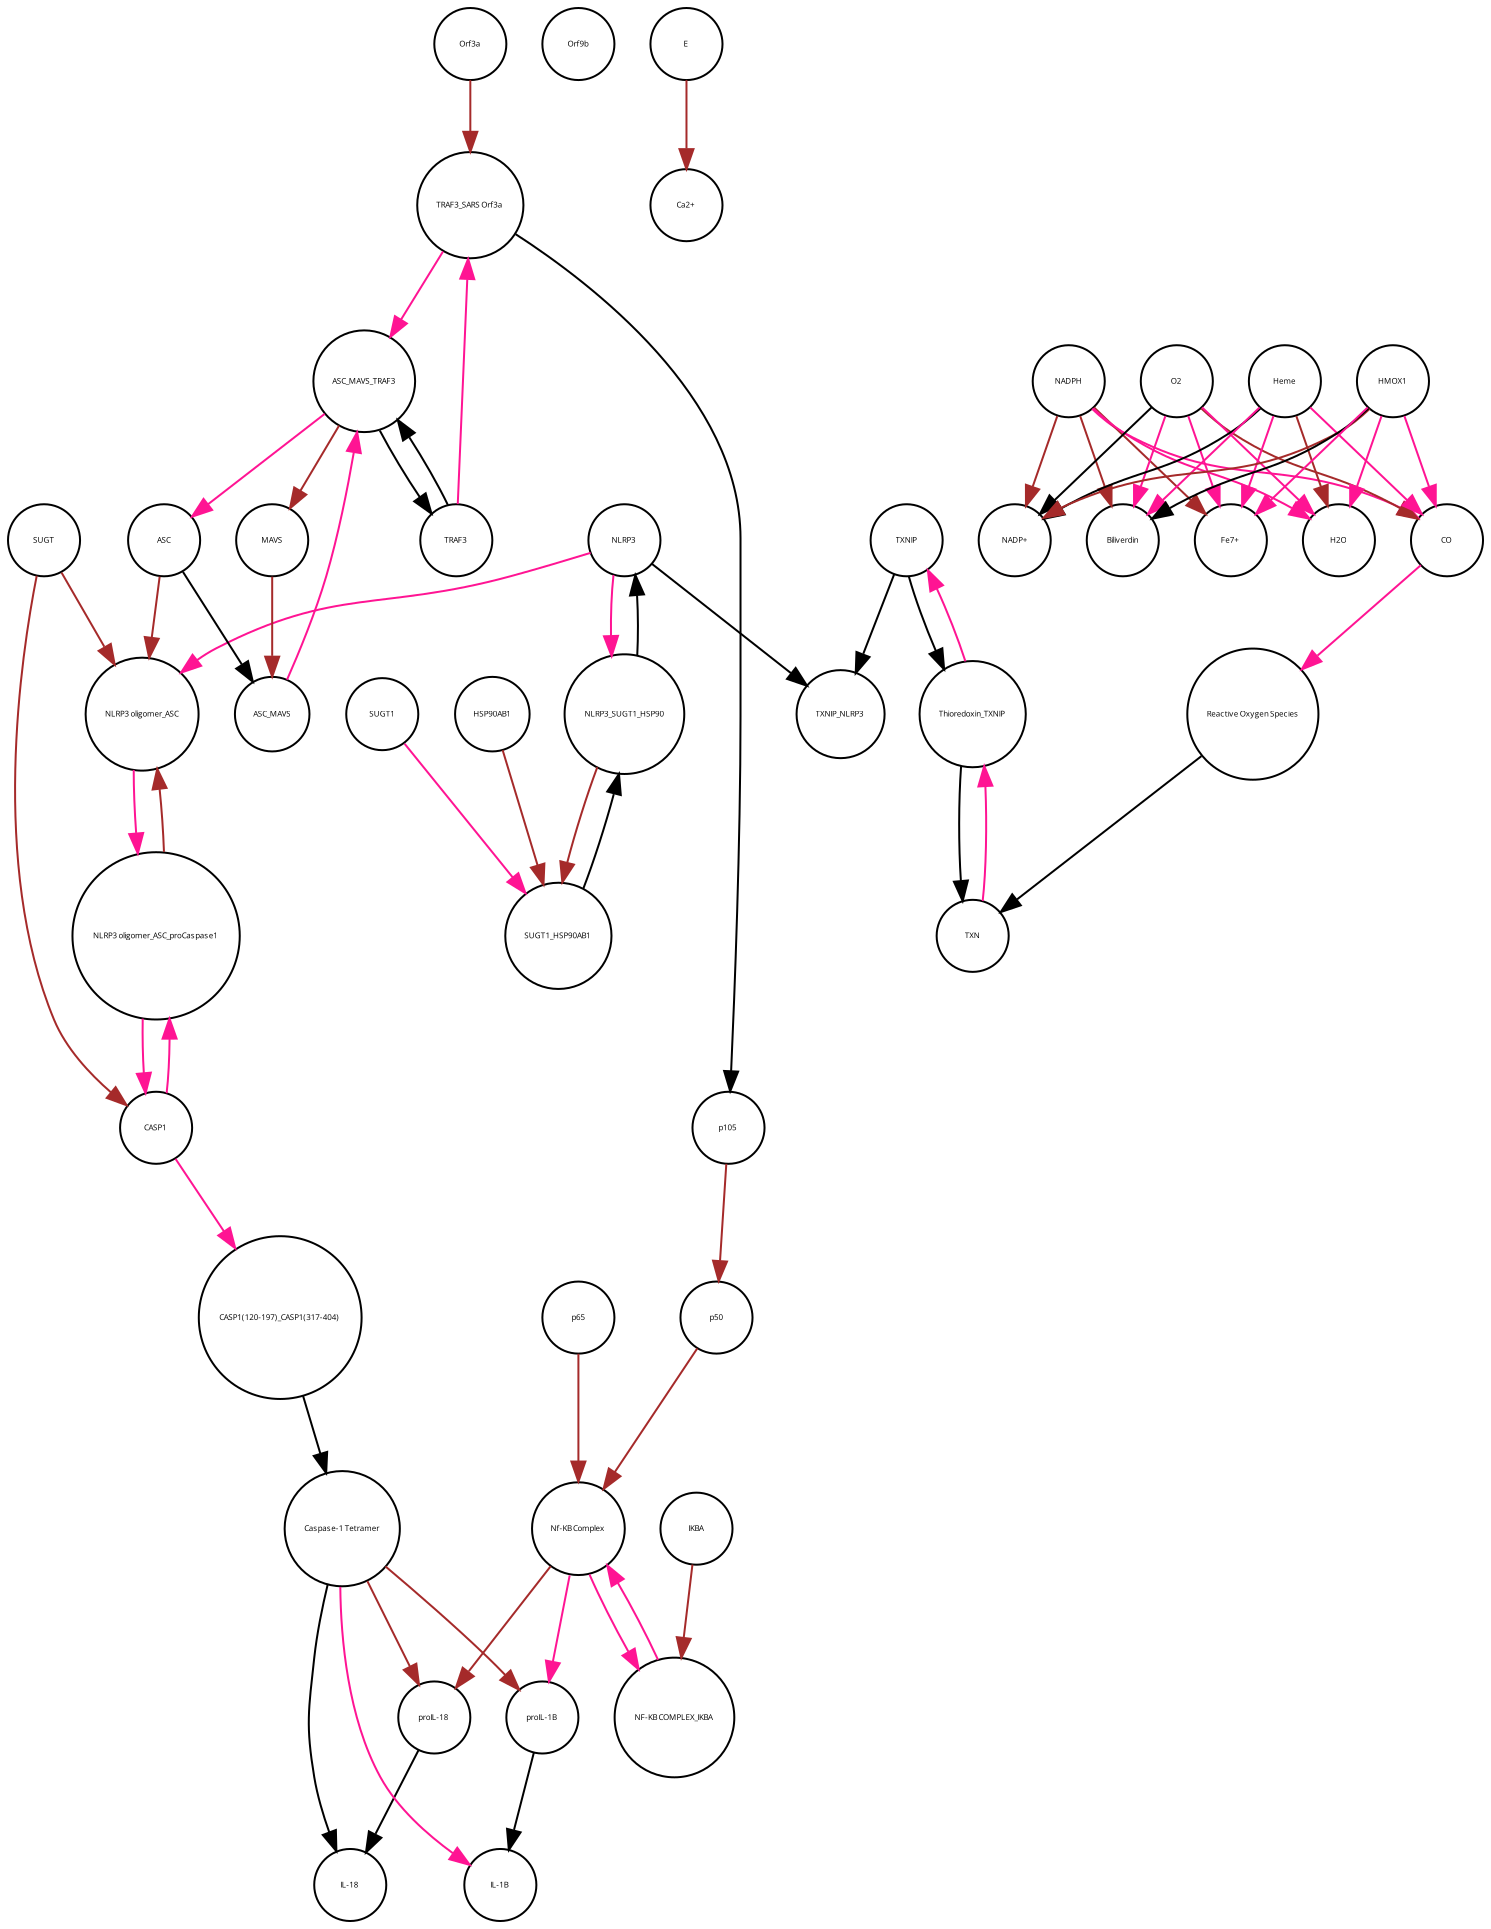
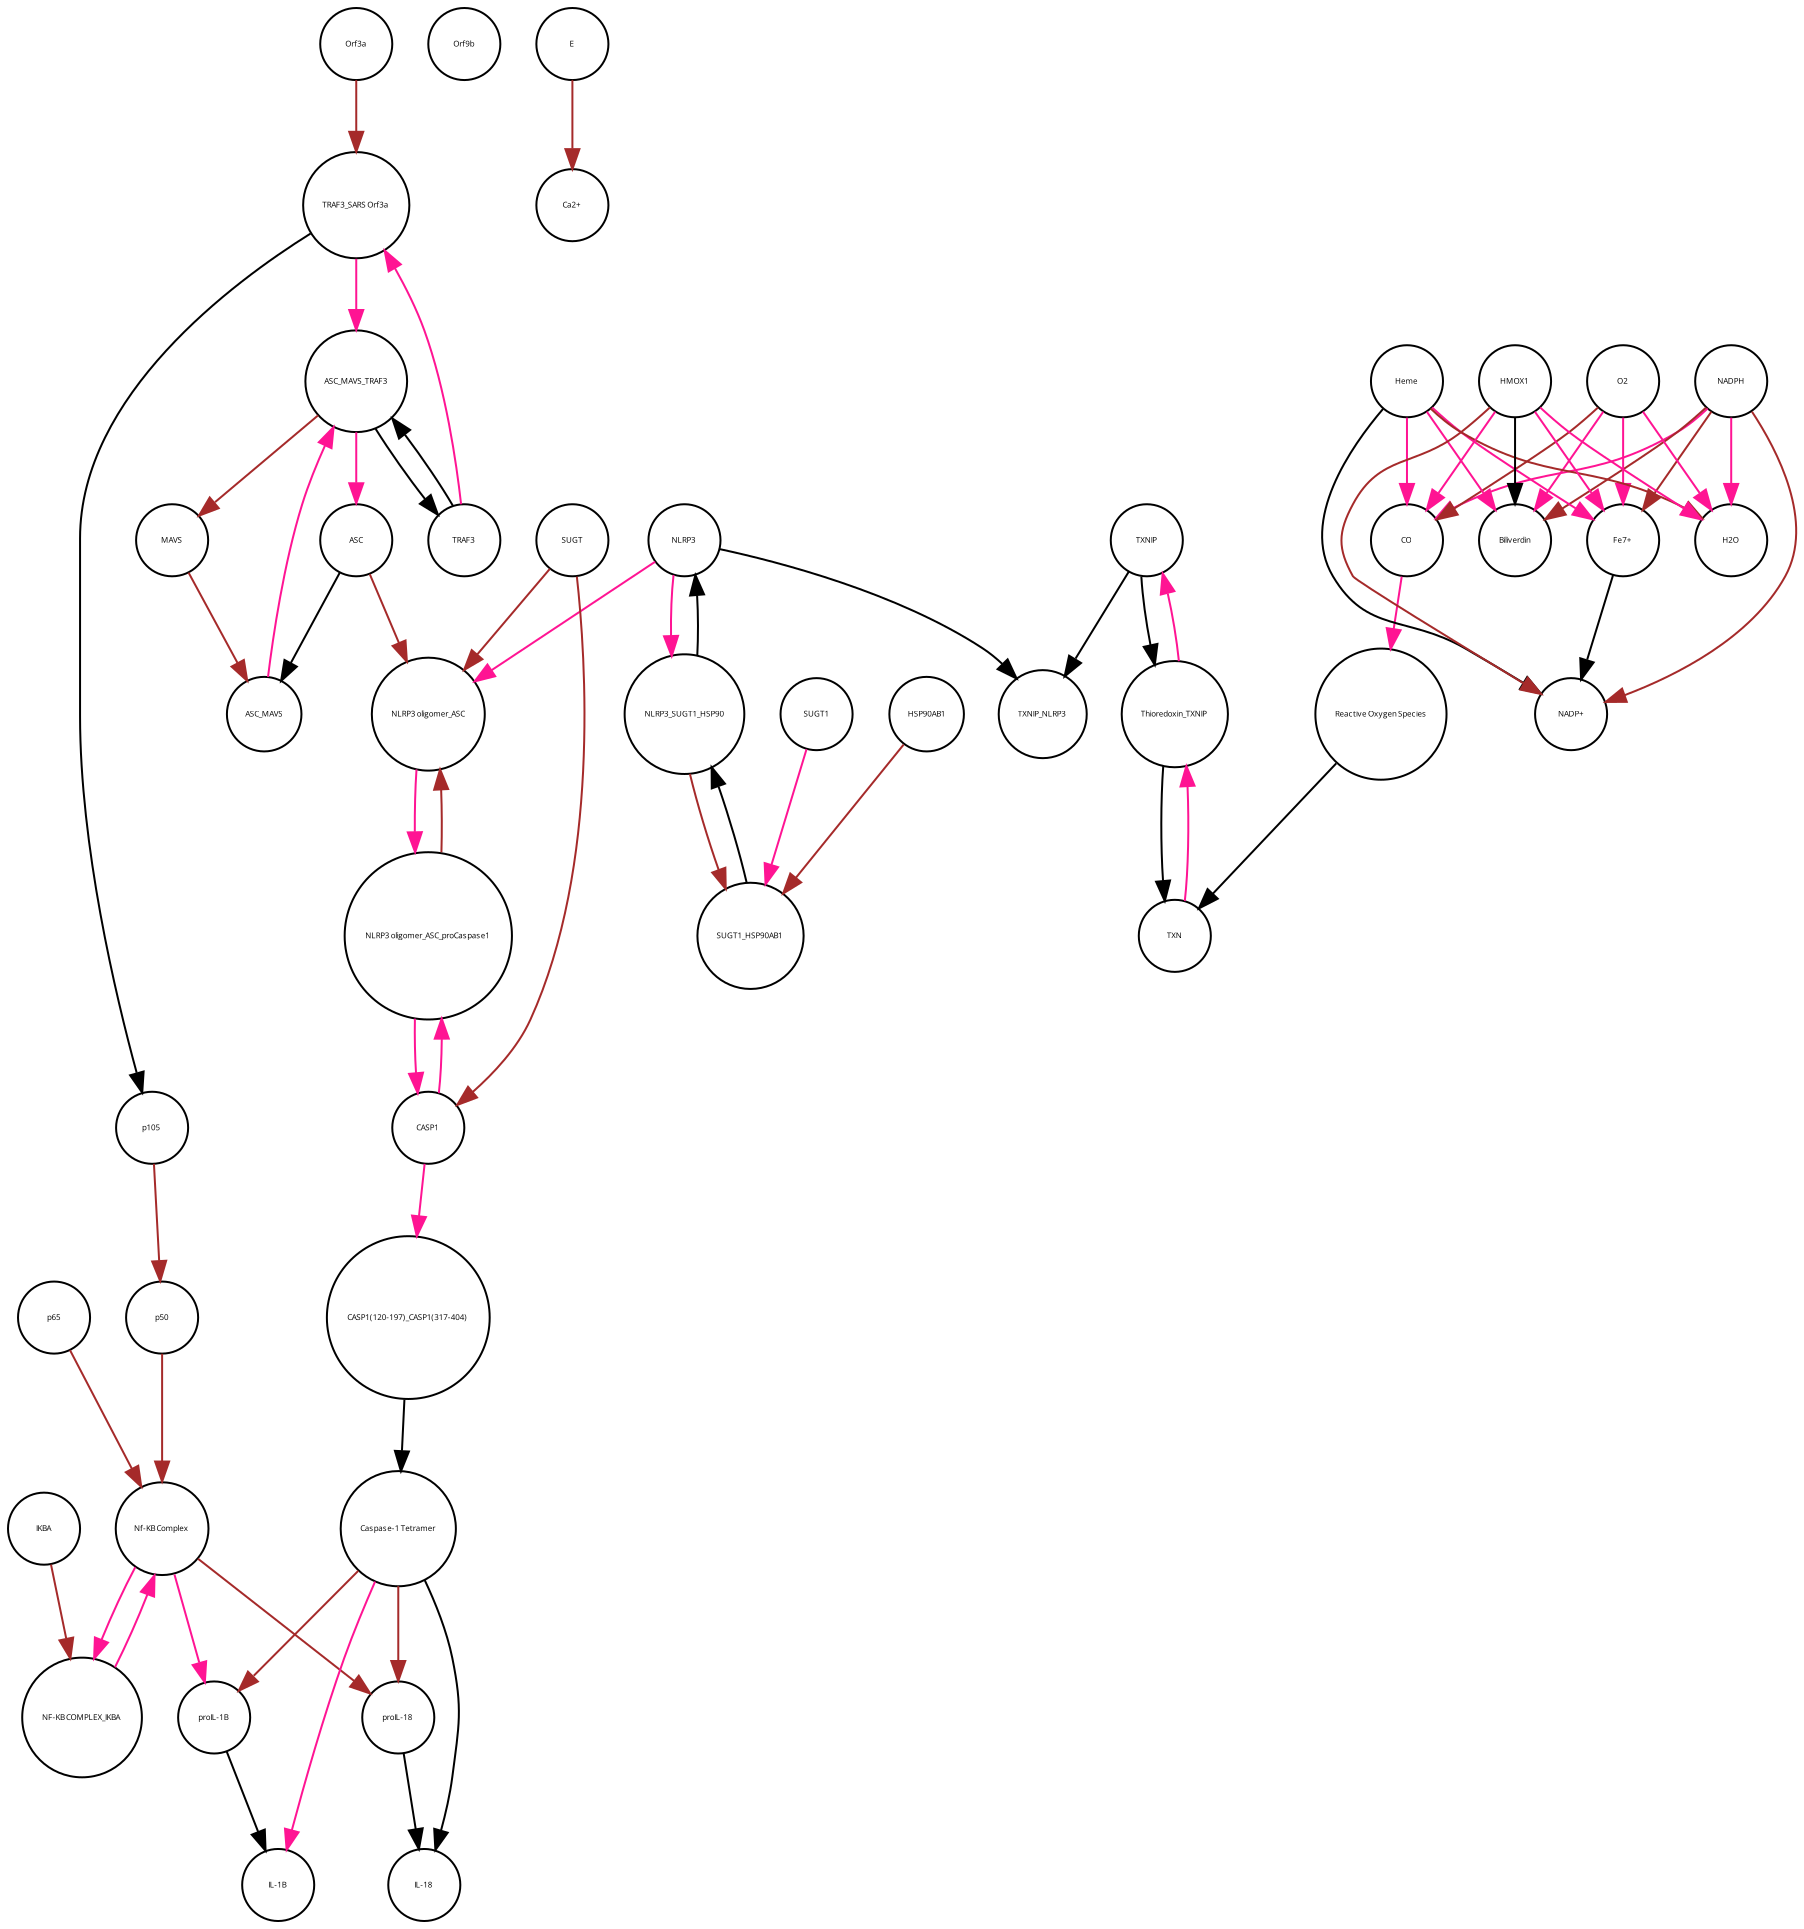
(1105, 451) -> (1600, 617)
